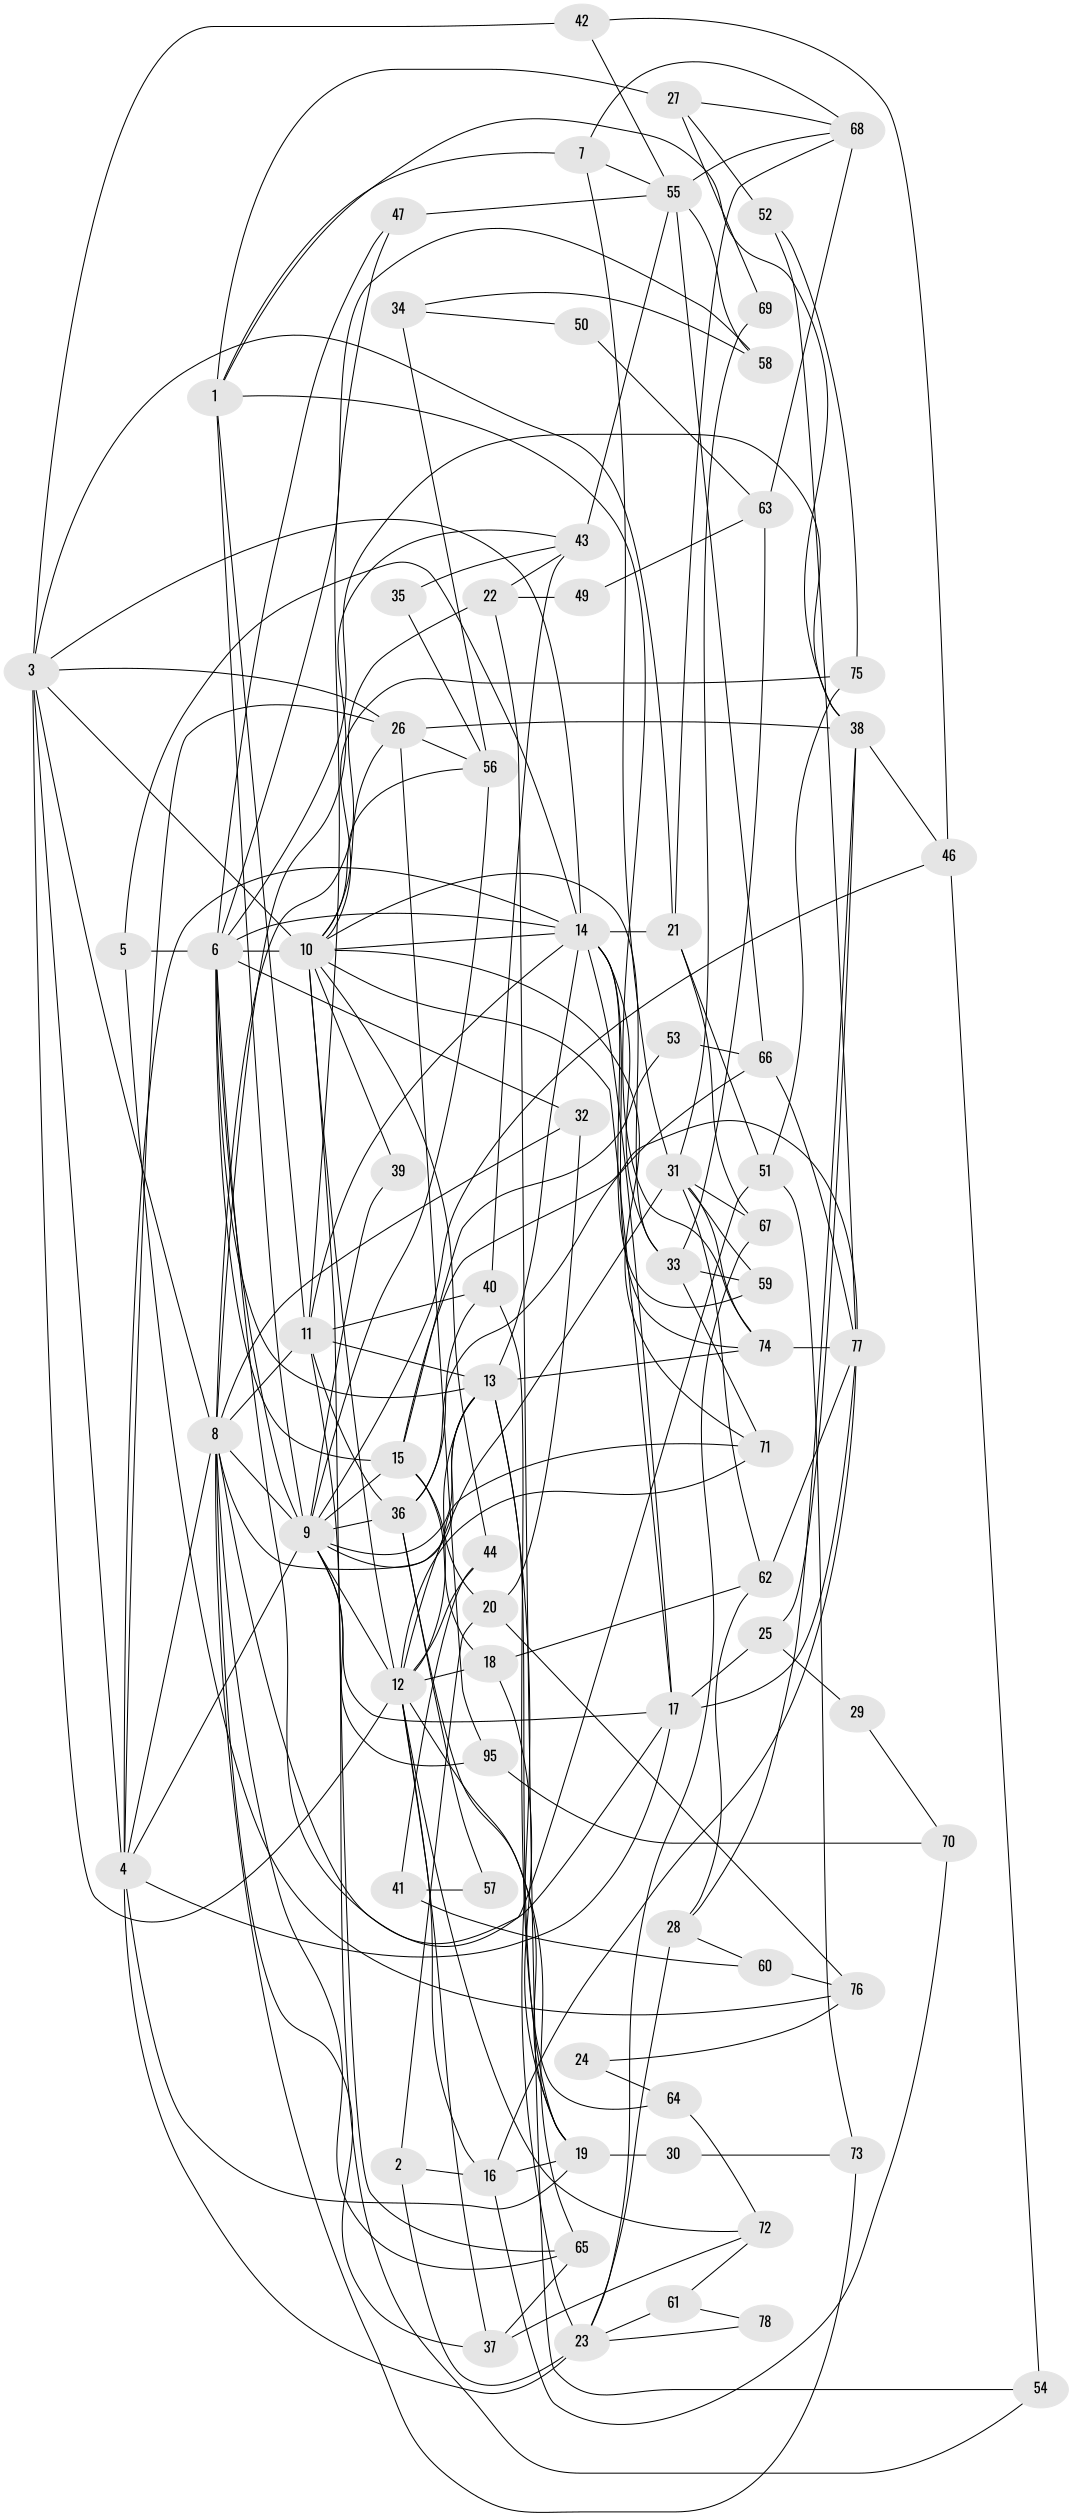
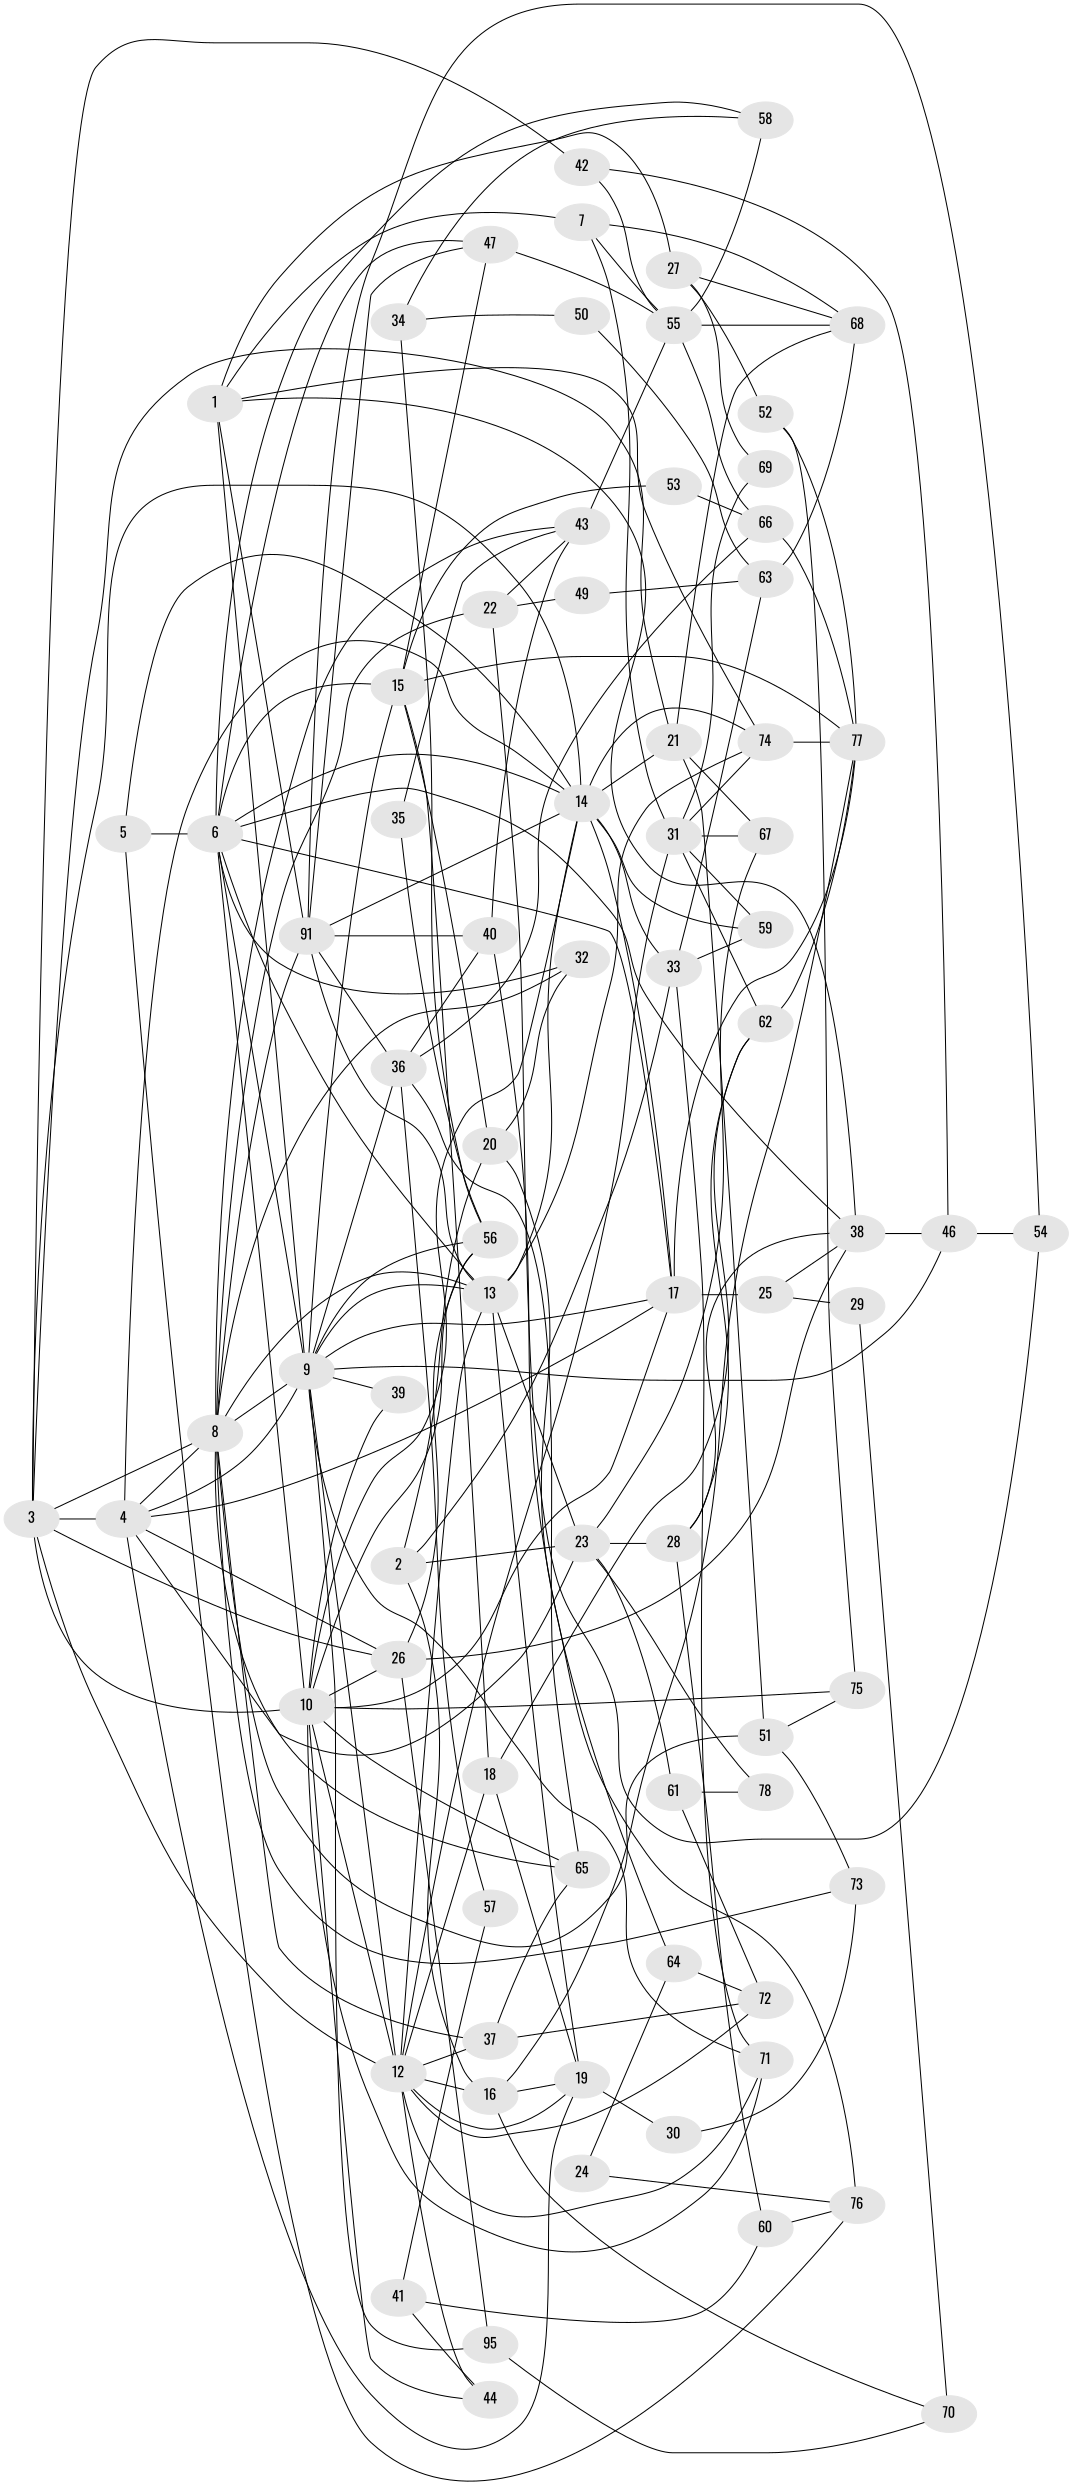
none -> (444, 466)
(616, 914) -> (576, 1285)
(307, 1335) -> (307, 936)
